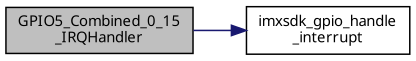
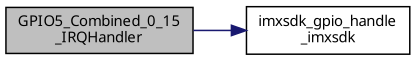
(328, 30) -> (328, 30)
